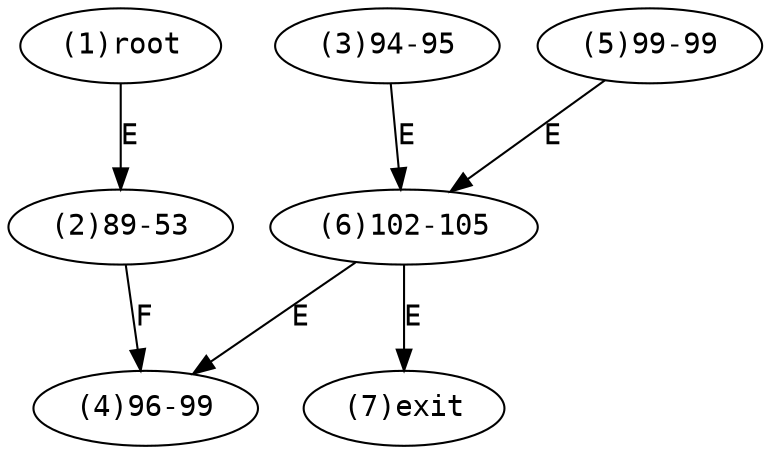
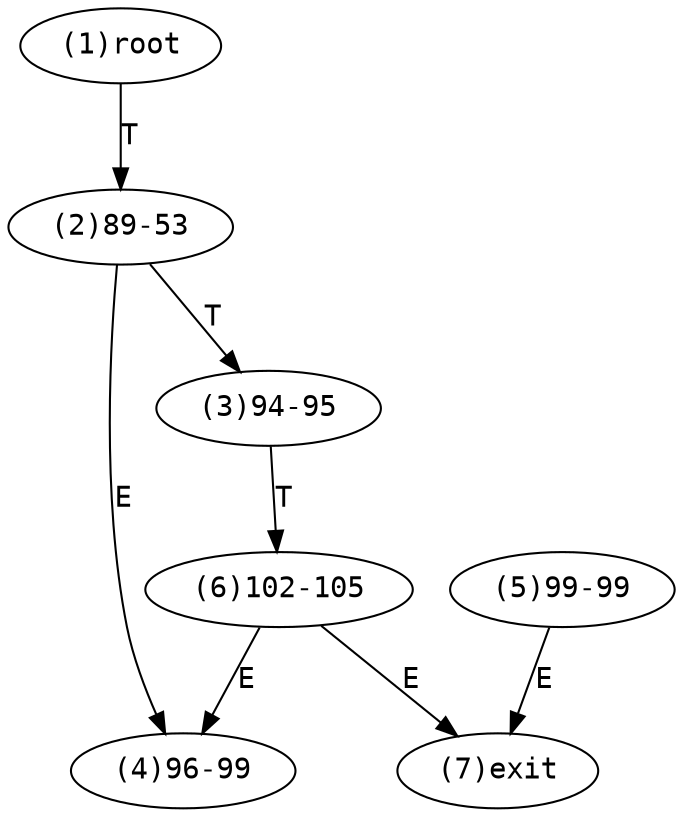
(536, 130) -> (534, 670)
(130, 136) -> (130, 136)
(407, 136) -> (284, 499)
none -> (188, 310)
(145, 318) -> (124, 499)
